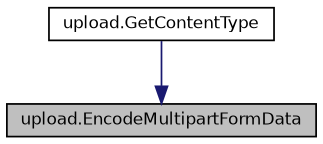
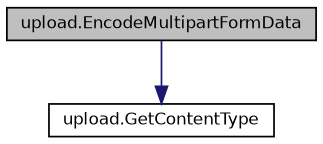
(161, 64) -> (161, 64)
